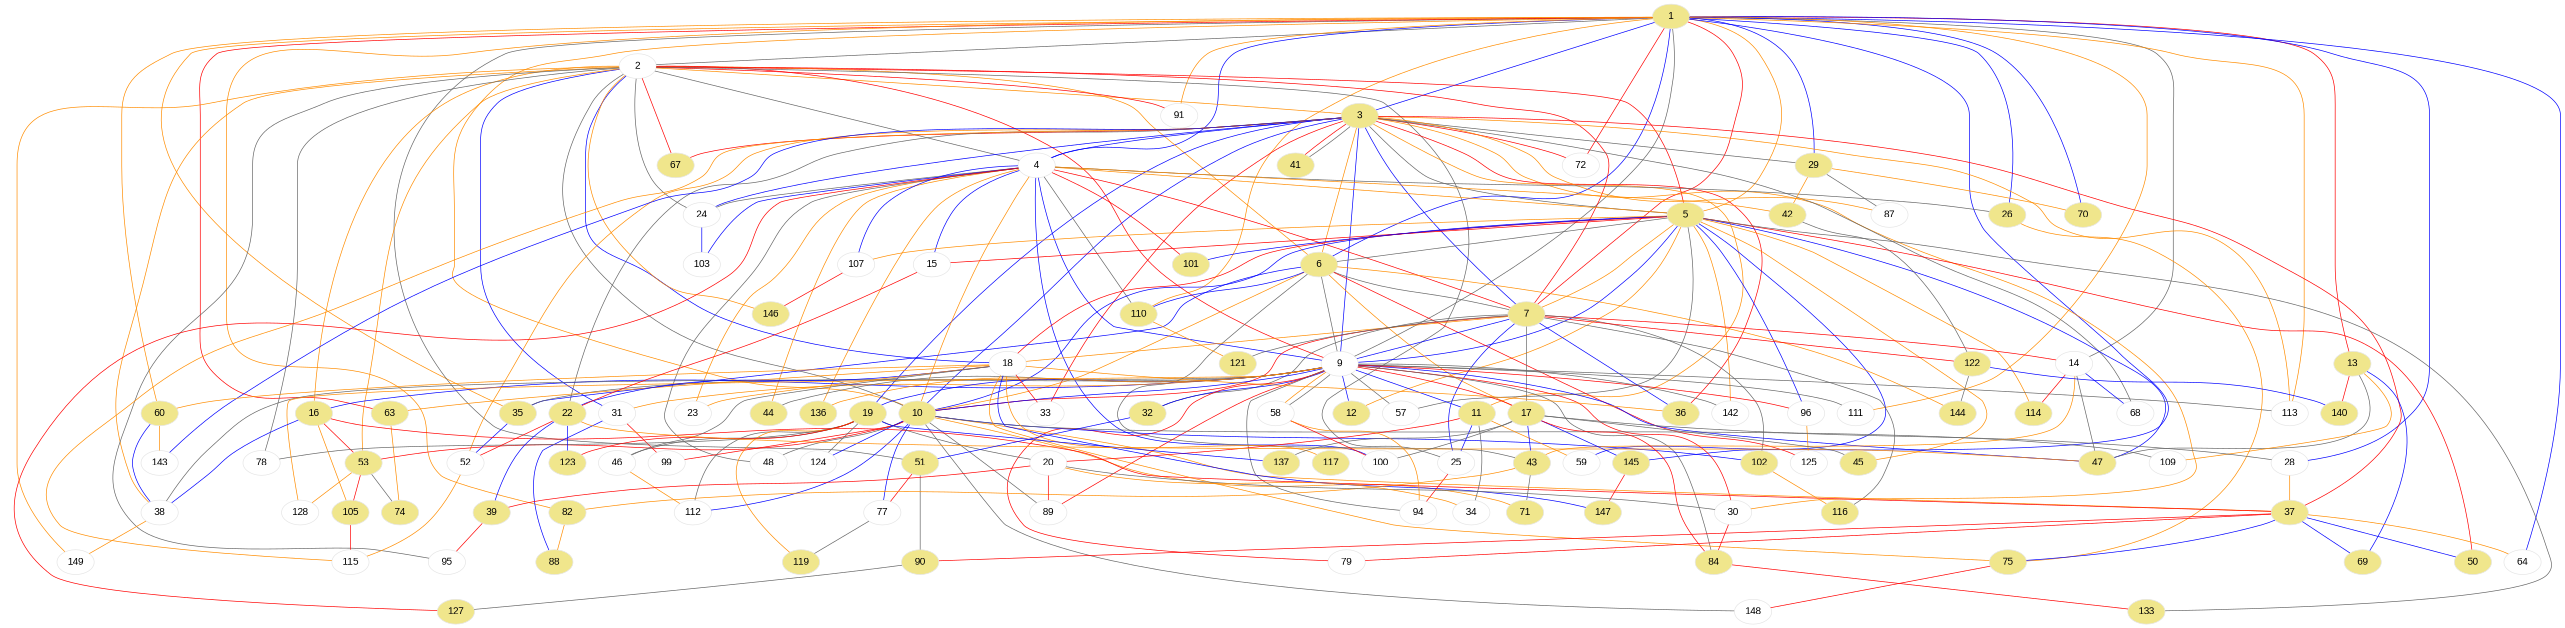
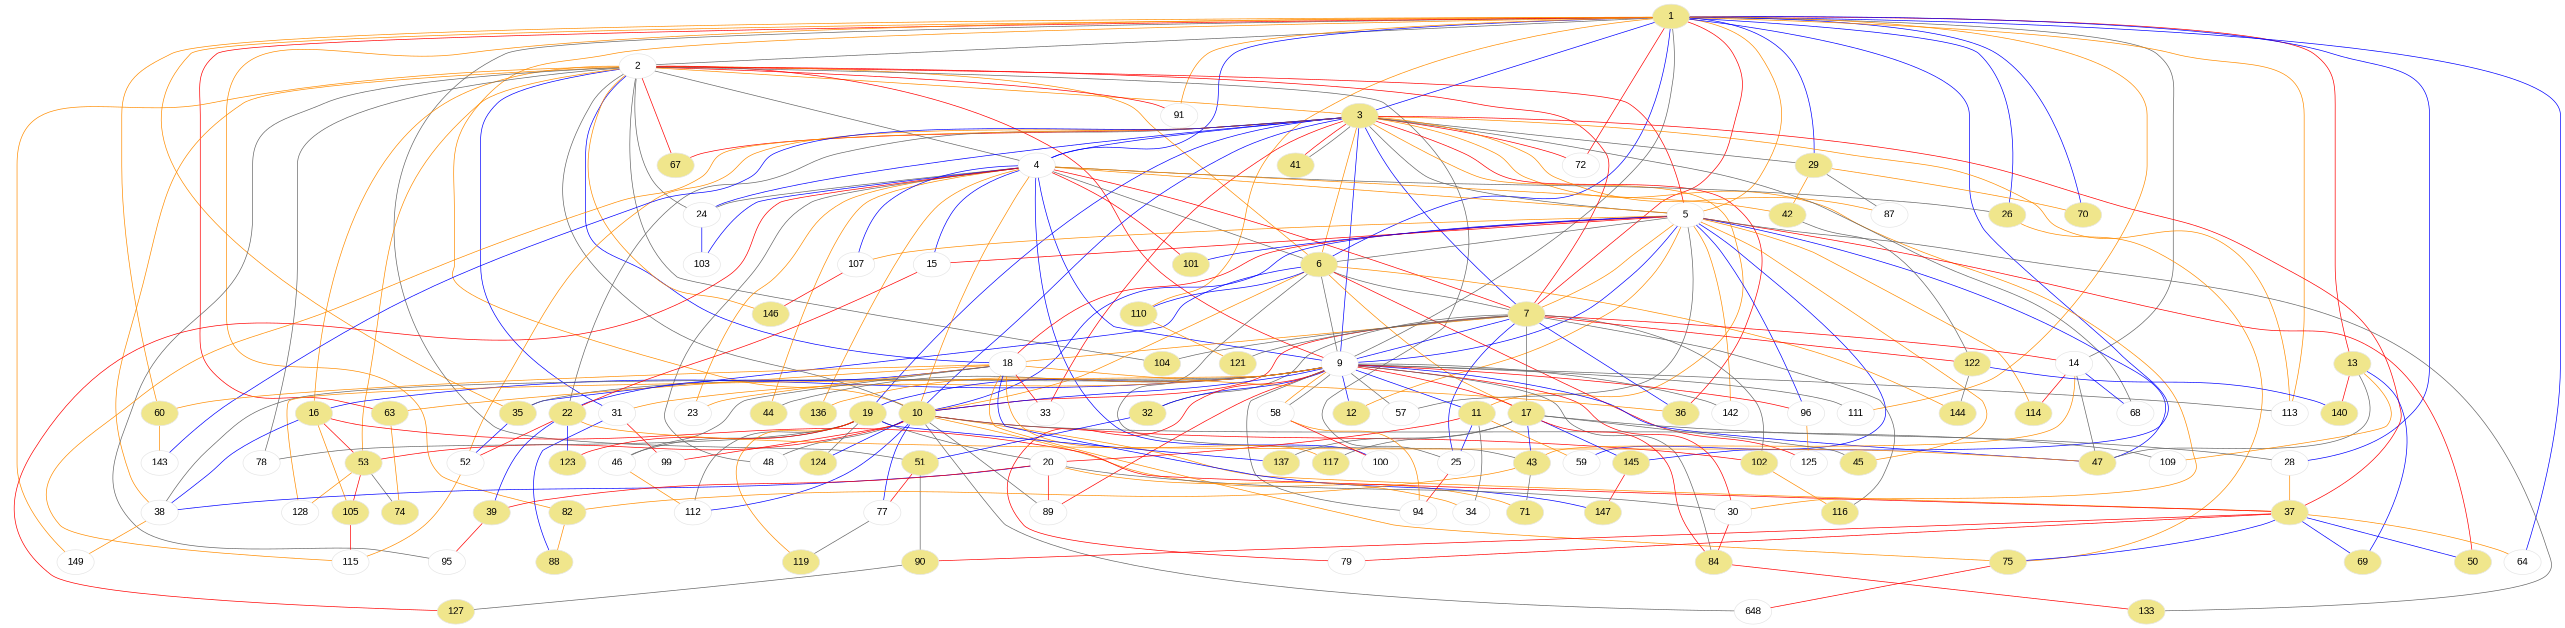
(1686, 215) -> (1686, 215)
(1090, 243) -> (1178, 215)
none -> (1162, 364)
(1298, 438) -> (1298, 438)
(1447, 444) -> (1429, 438)
(132, 463) -> (583, 489)
(818, 463) -> (818, 463)
(1753, 612) -> (1753, 612)
